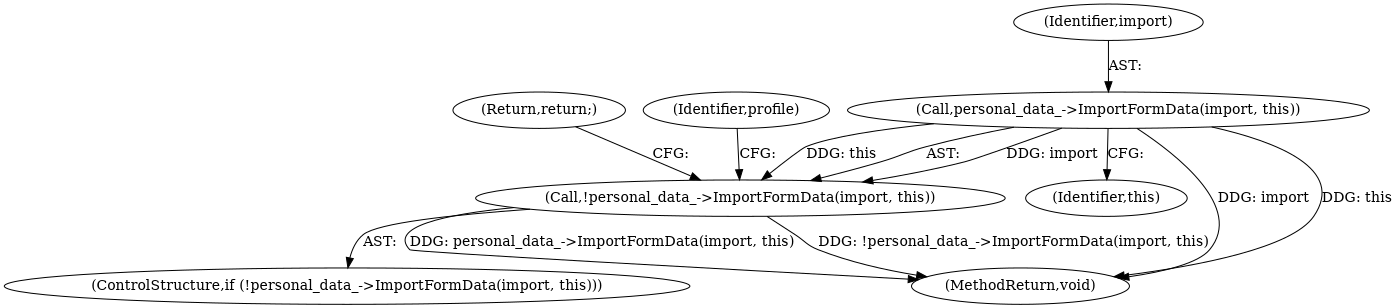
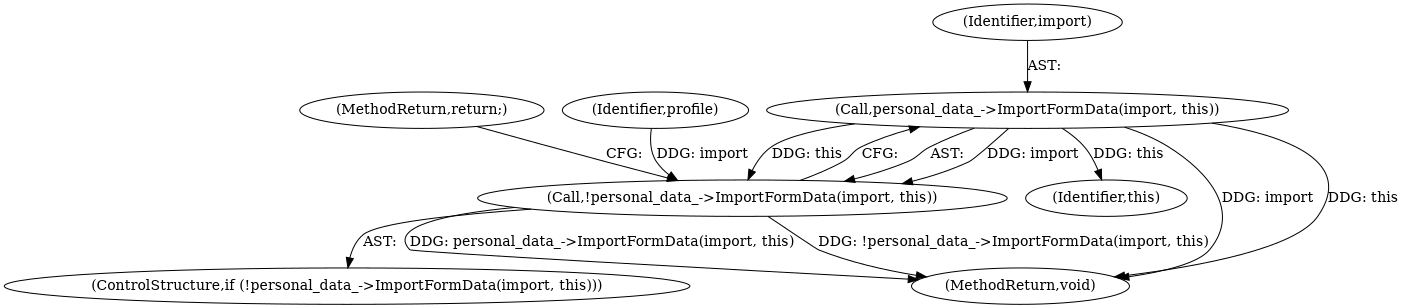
(539, 110) -> (422, 110)
none -> (853, 152)
(760, 154) -> (702, 154)
(1128, 154) -> (1129, 154)
